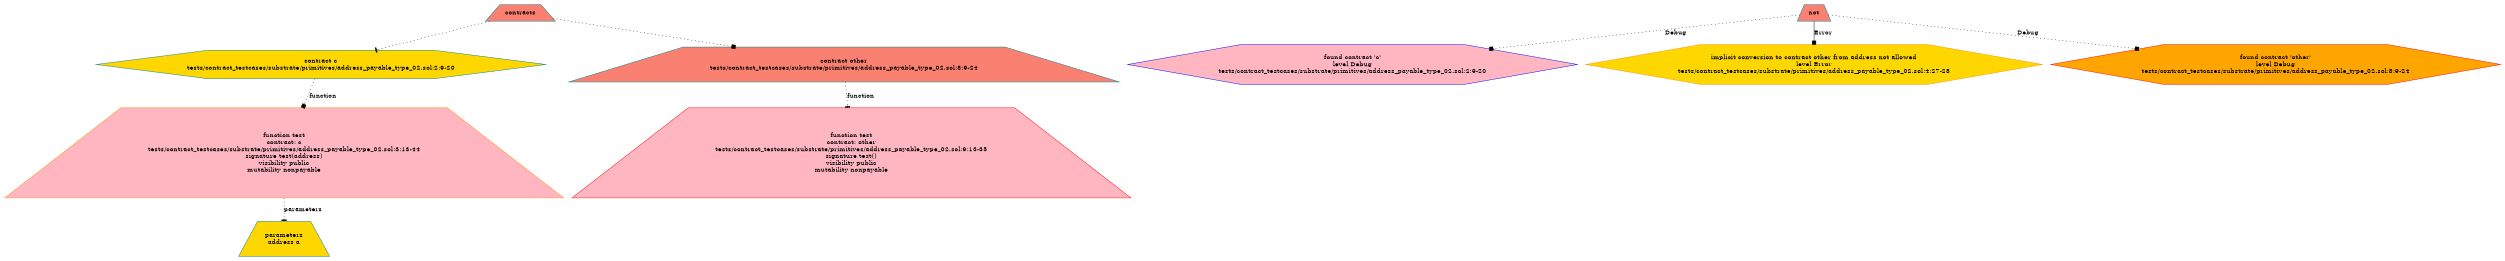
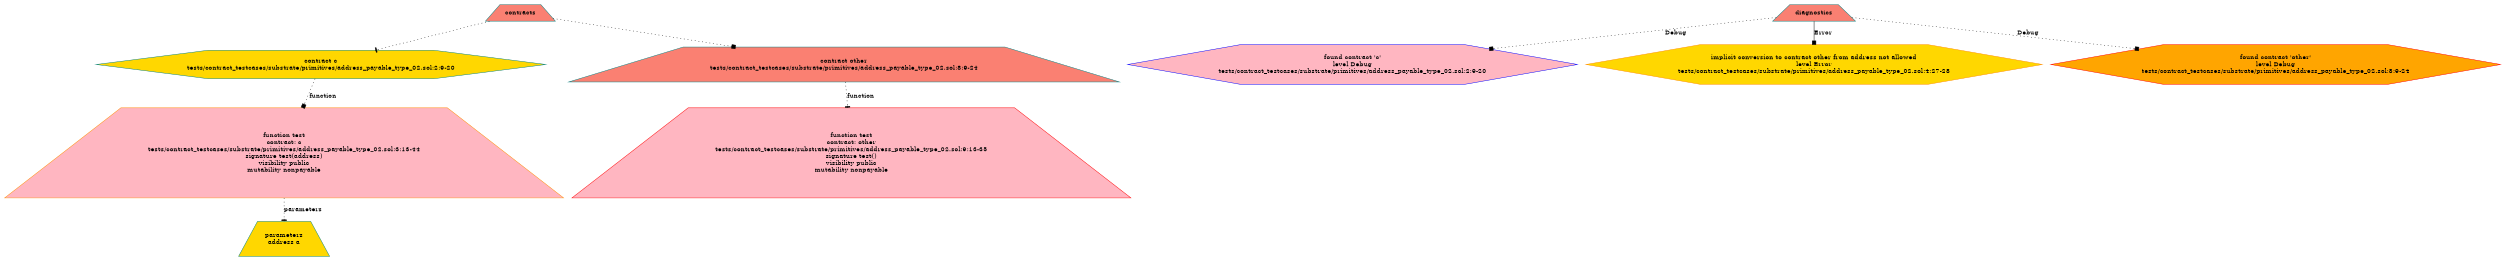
(1814, 13) -> (1814, 13)
